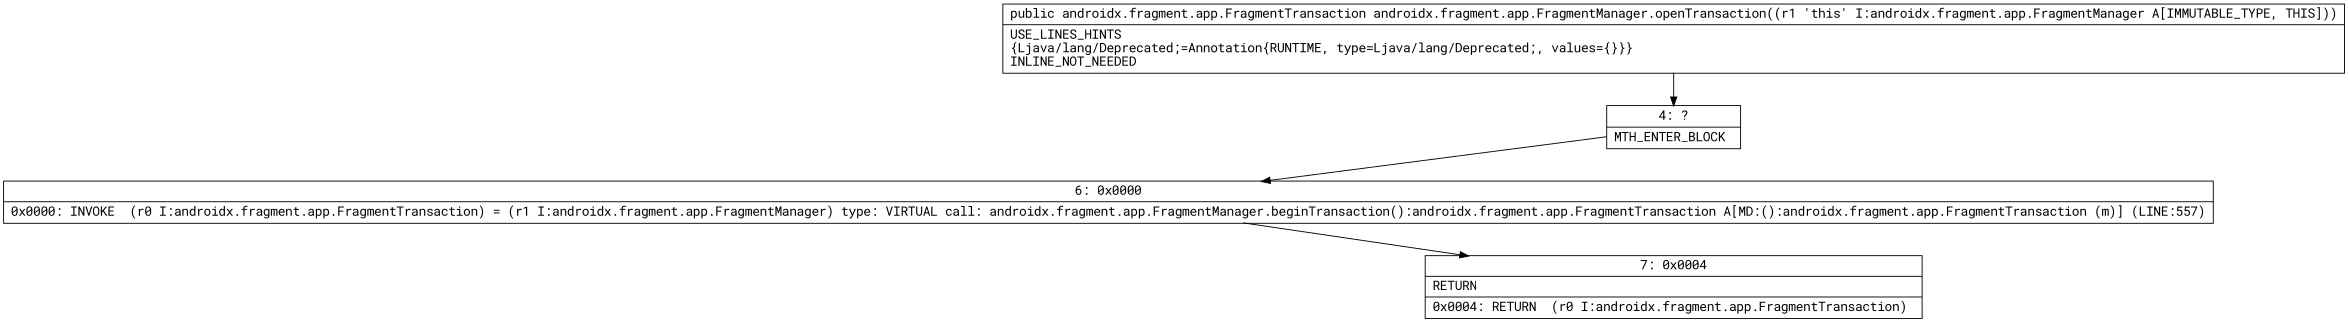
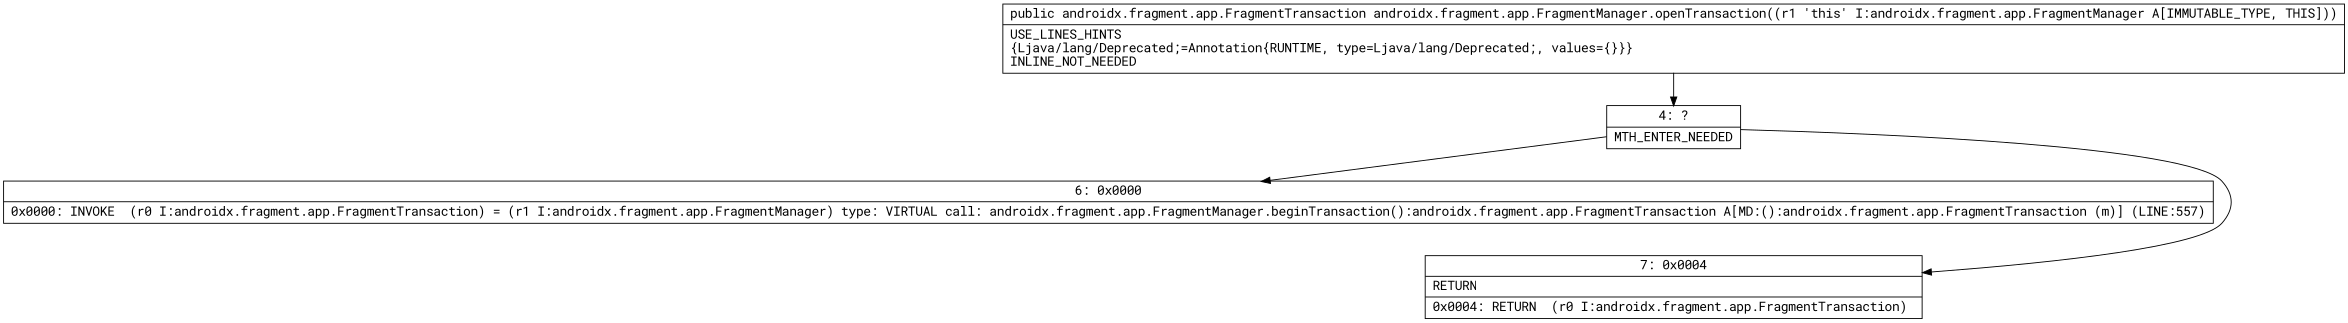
(1670, 137) -> (1674, 137)
(1351, 239) -> (2154, 159)
